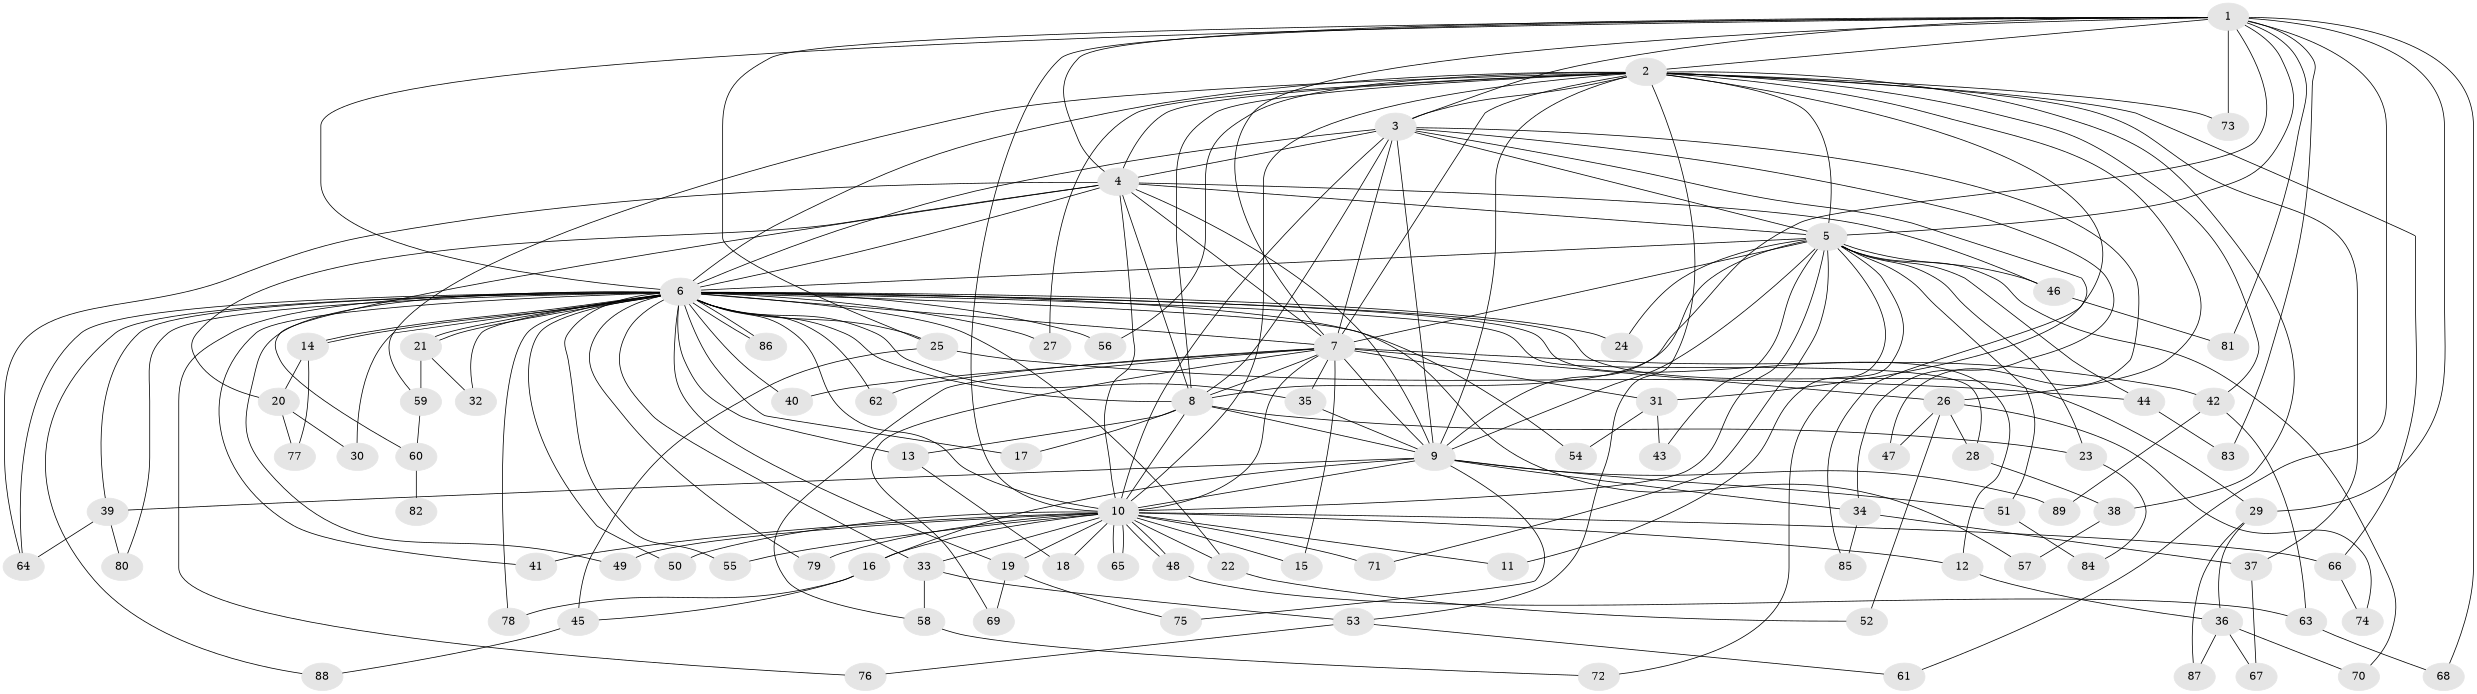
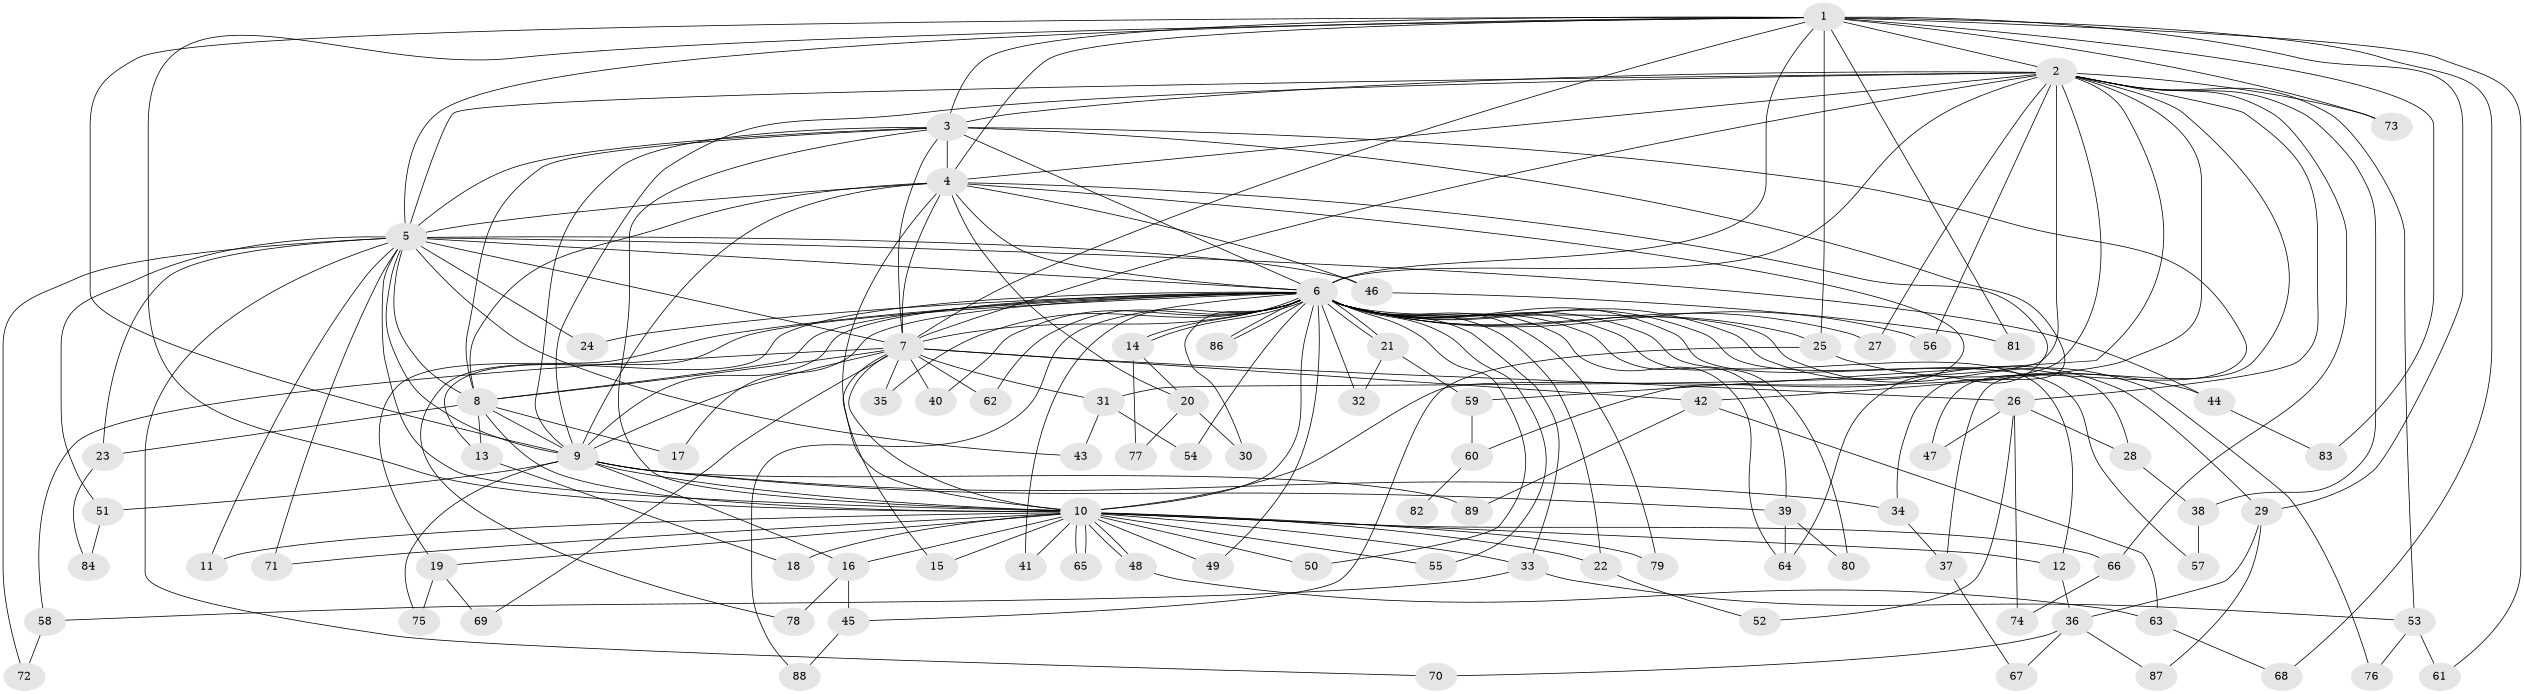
(1257, 102) -> none
(1370, 429) -> (835, 339)
(1846, 567) -> none
